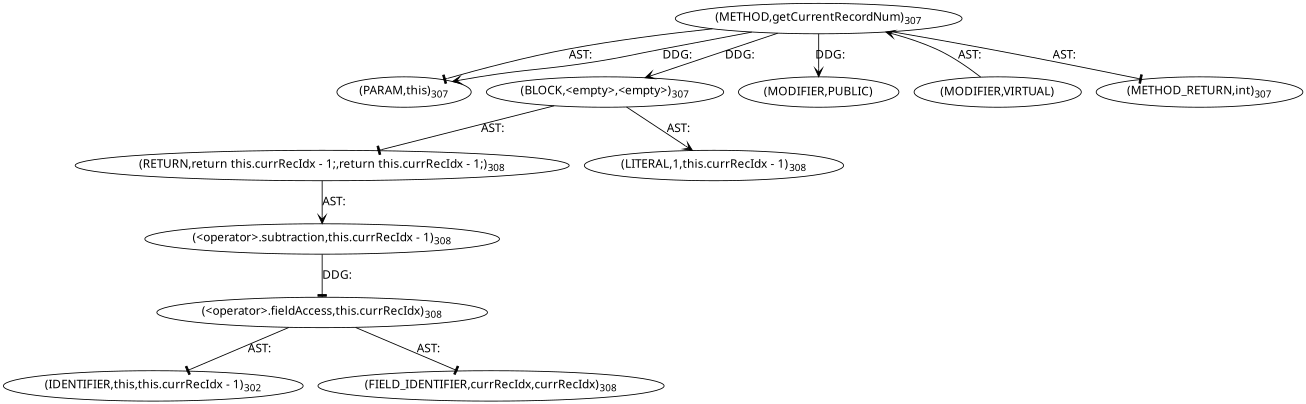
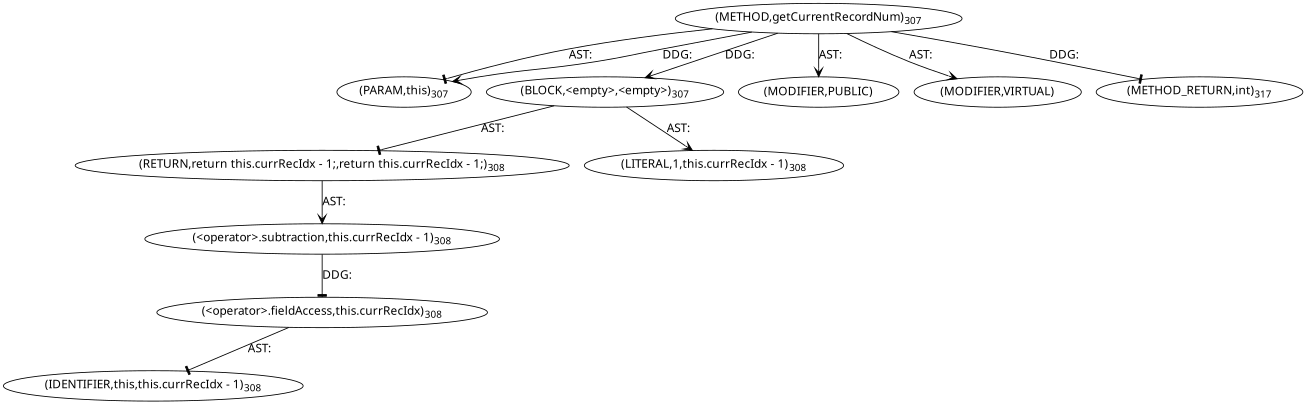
(940, 51) -> (897, 57)
(832, 55) -> (832, 55)
(1066, 55) -> (1066, 55)
(1263, 91) -> (1263, 91)
(253, 385) -> (253, 385)
(491, 386) -> none
